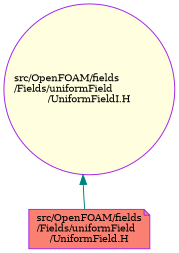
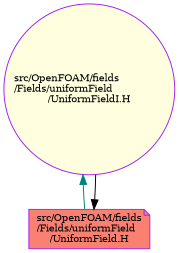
none -> (95, 187)
